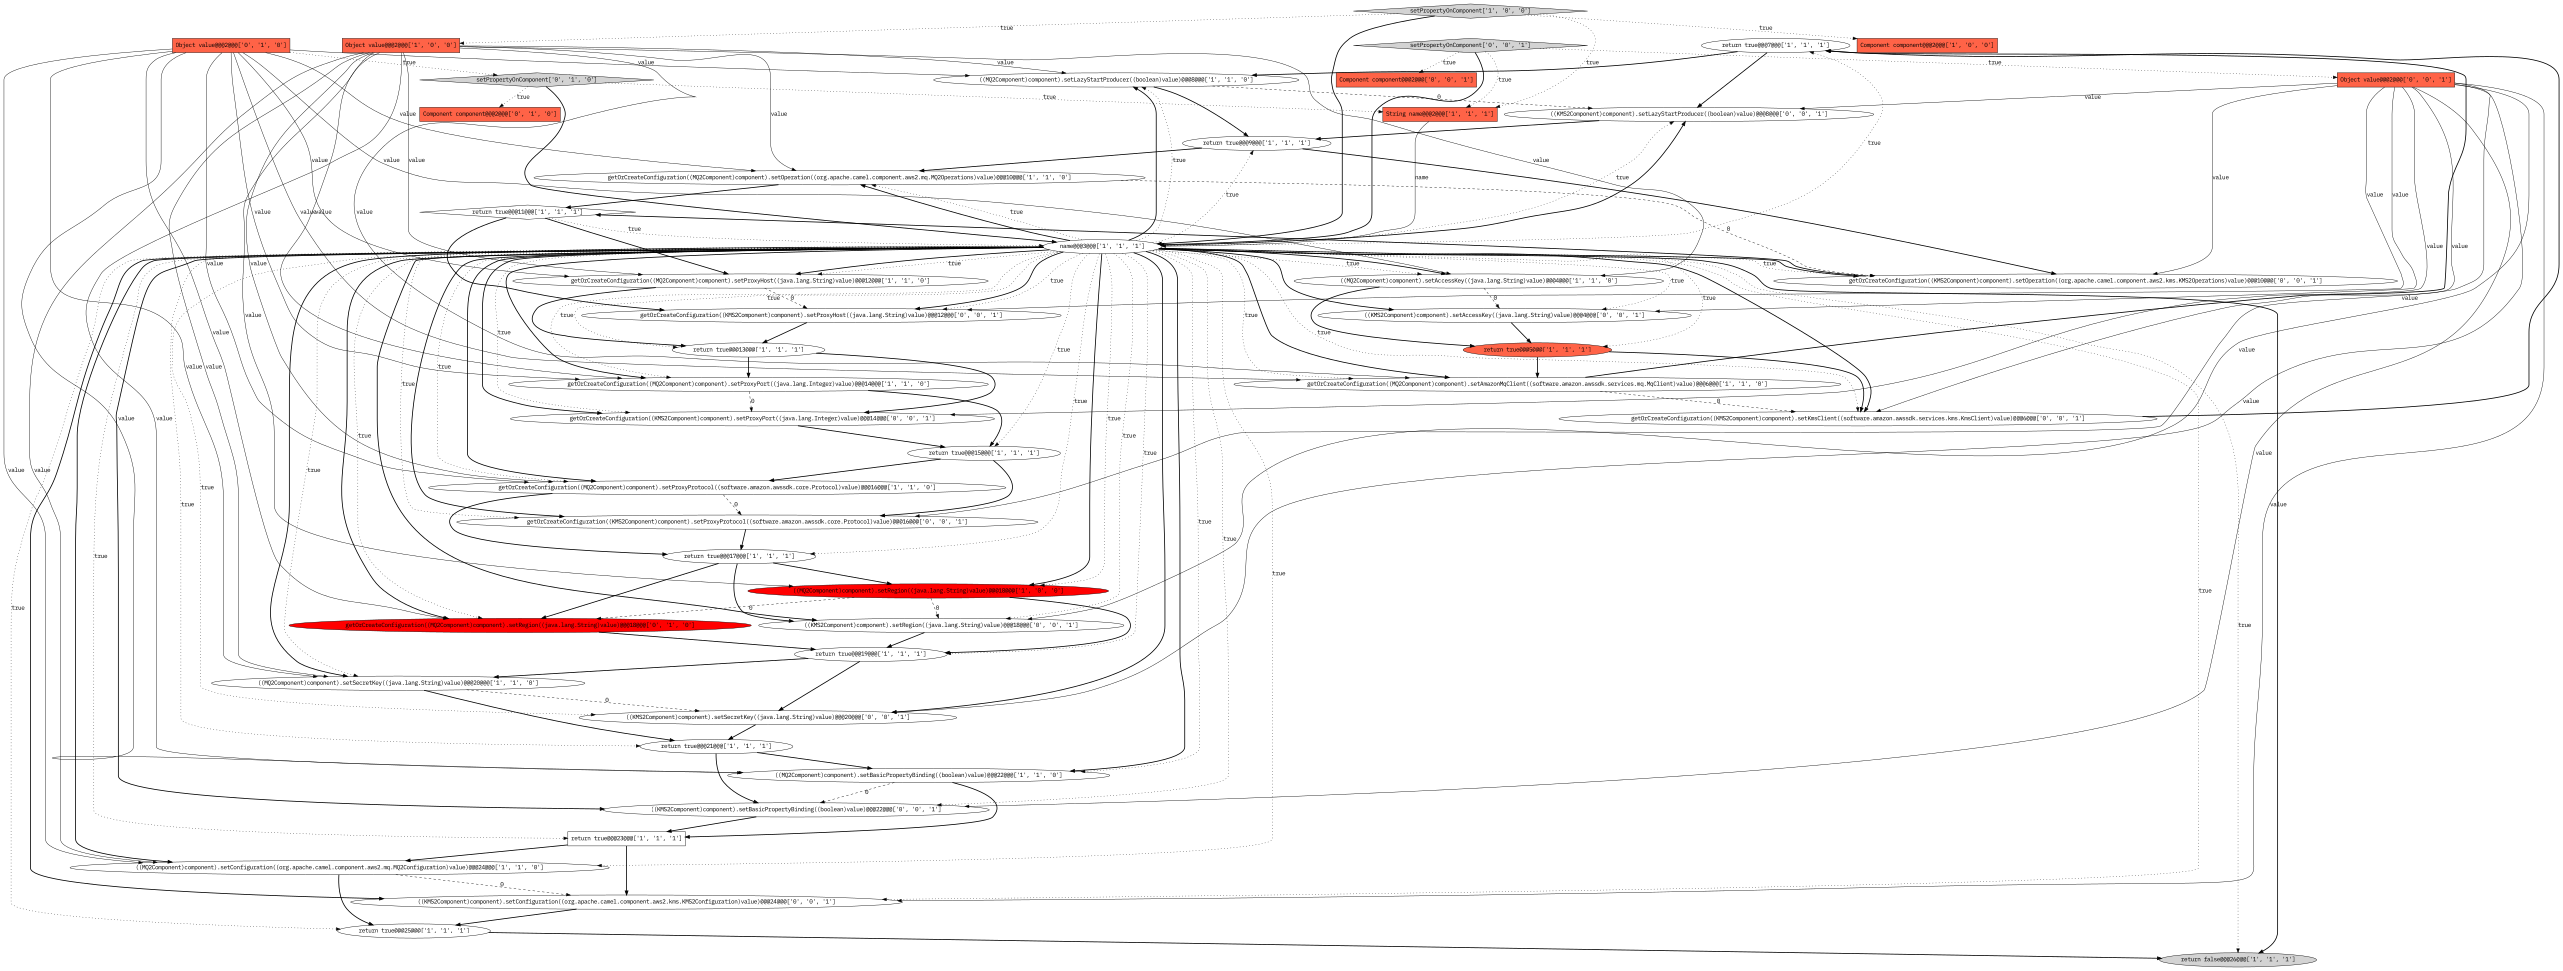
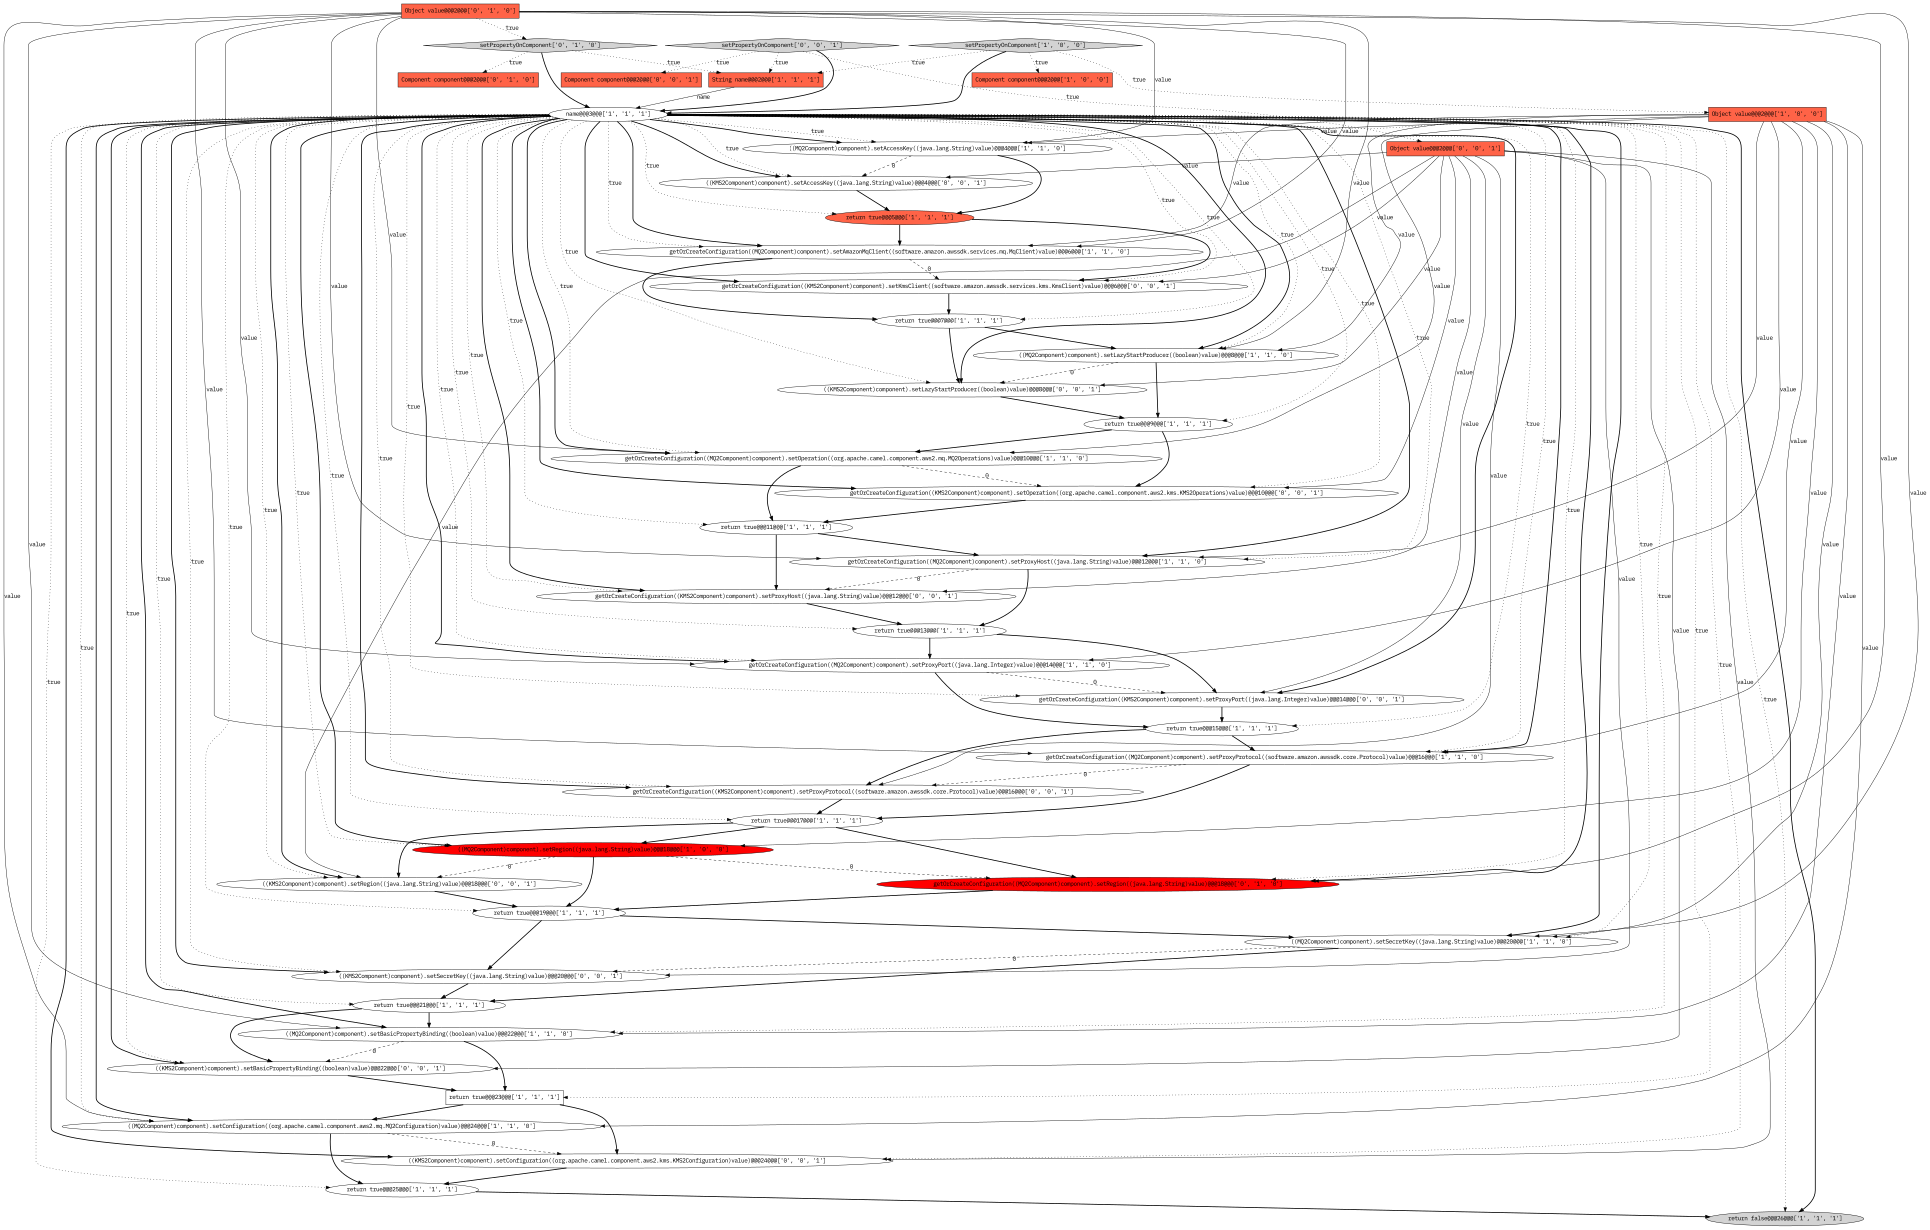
(528, 212) -> (776, 528)
(793, 241) -> (521, 373)
